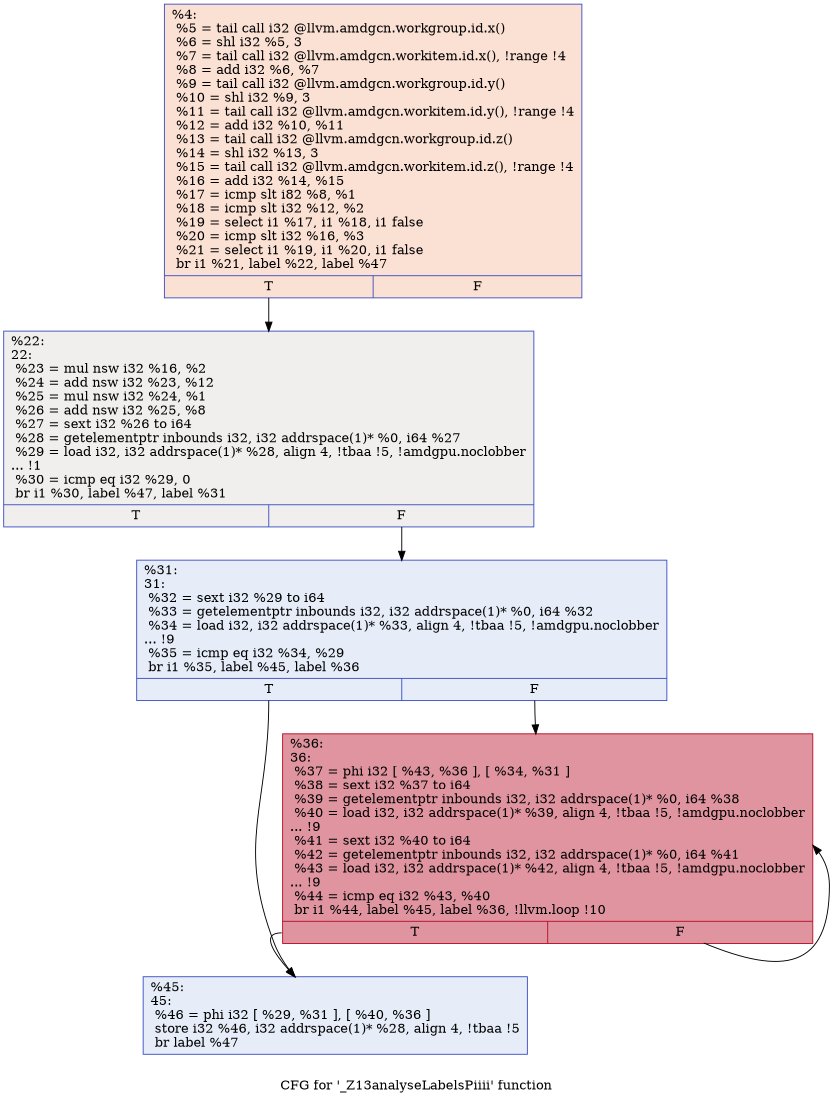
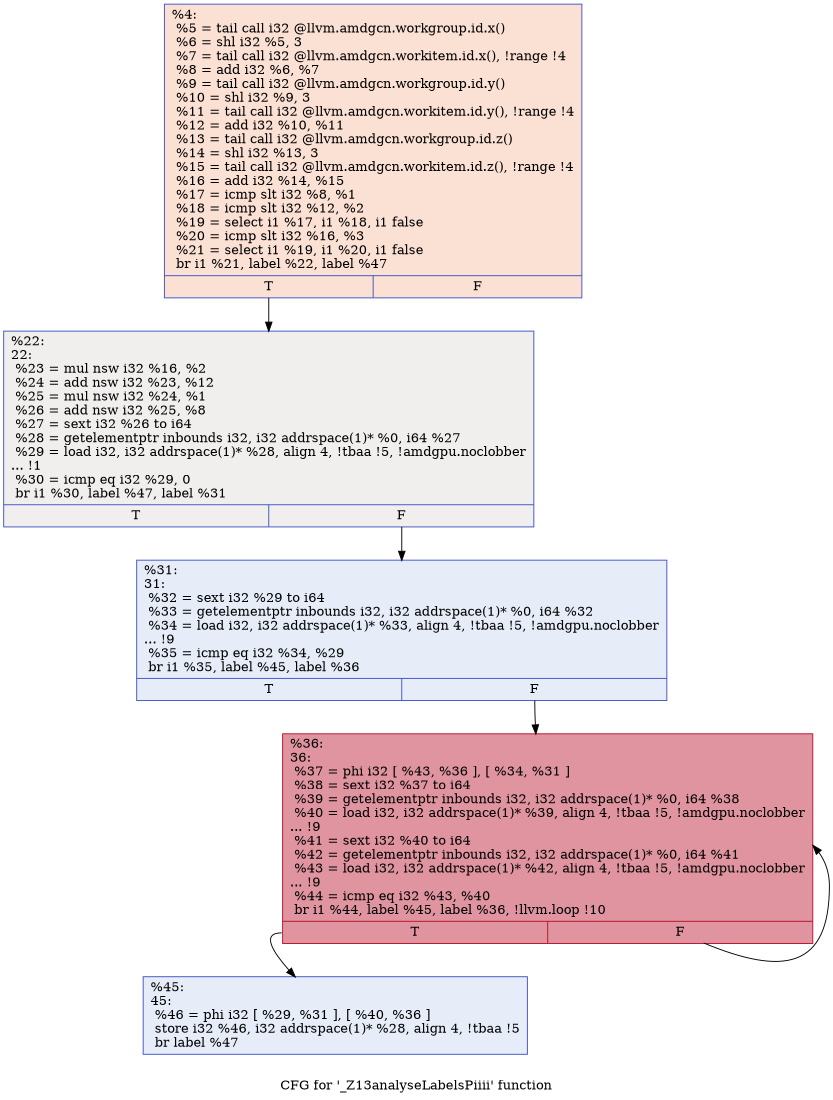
(264, 195) -> (264, 195)
(256, 838) -> none
